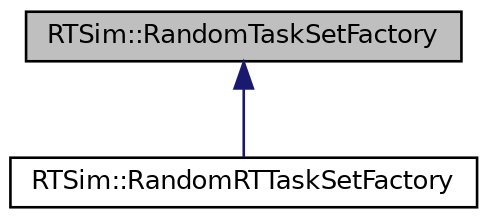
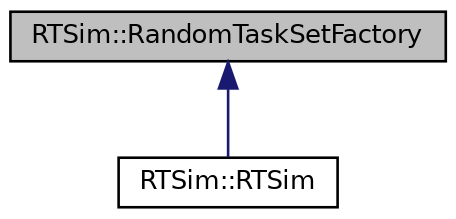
(244, 182) -> (228, 182)
